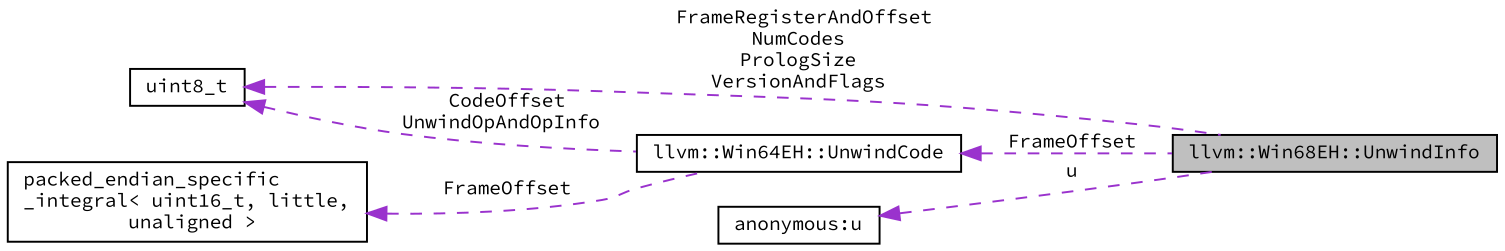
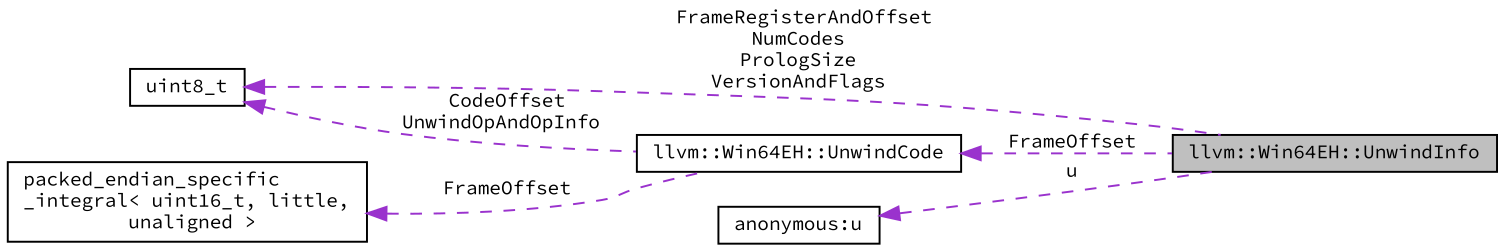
(1335, 153) -> (1335, 153)
